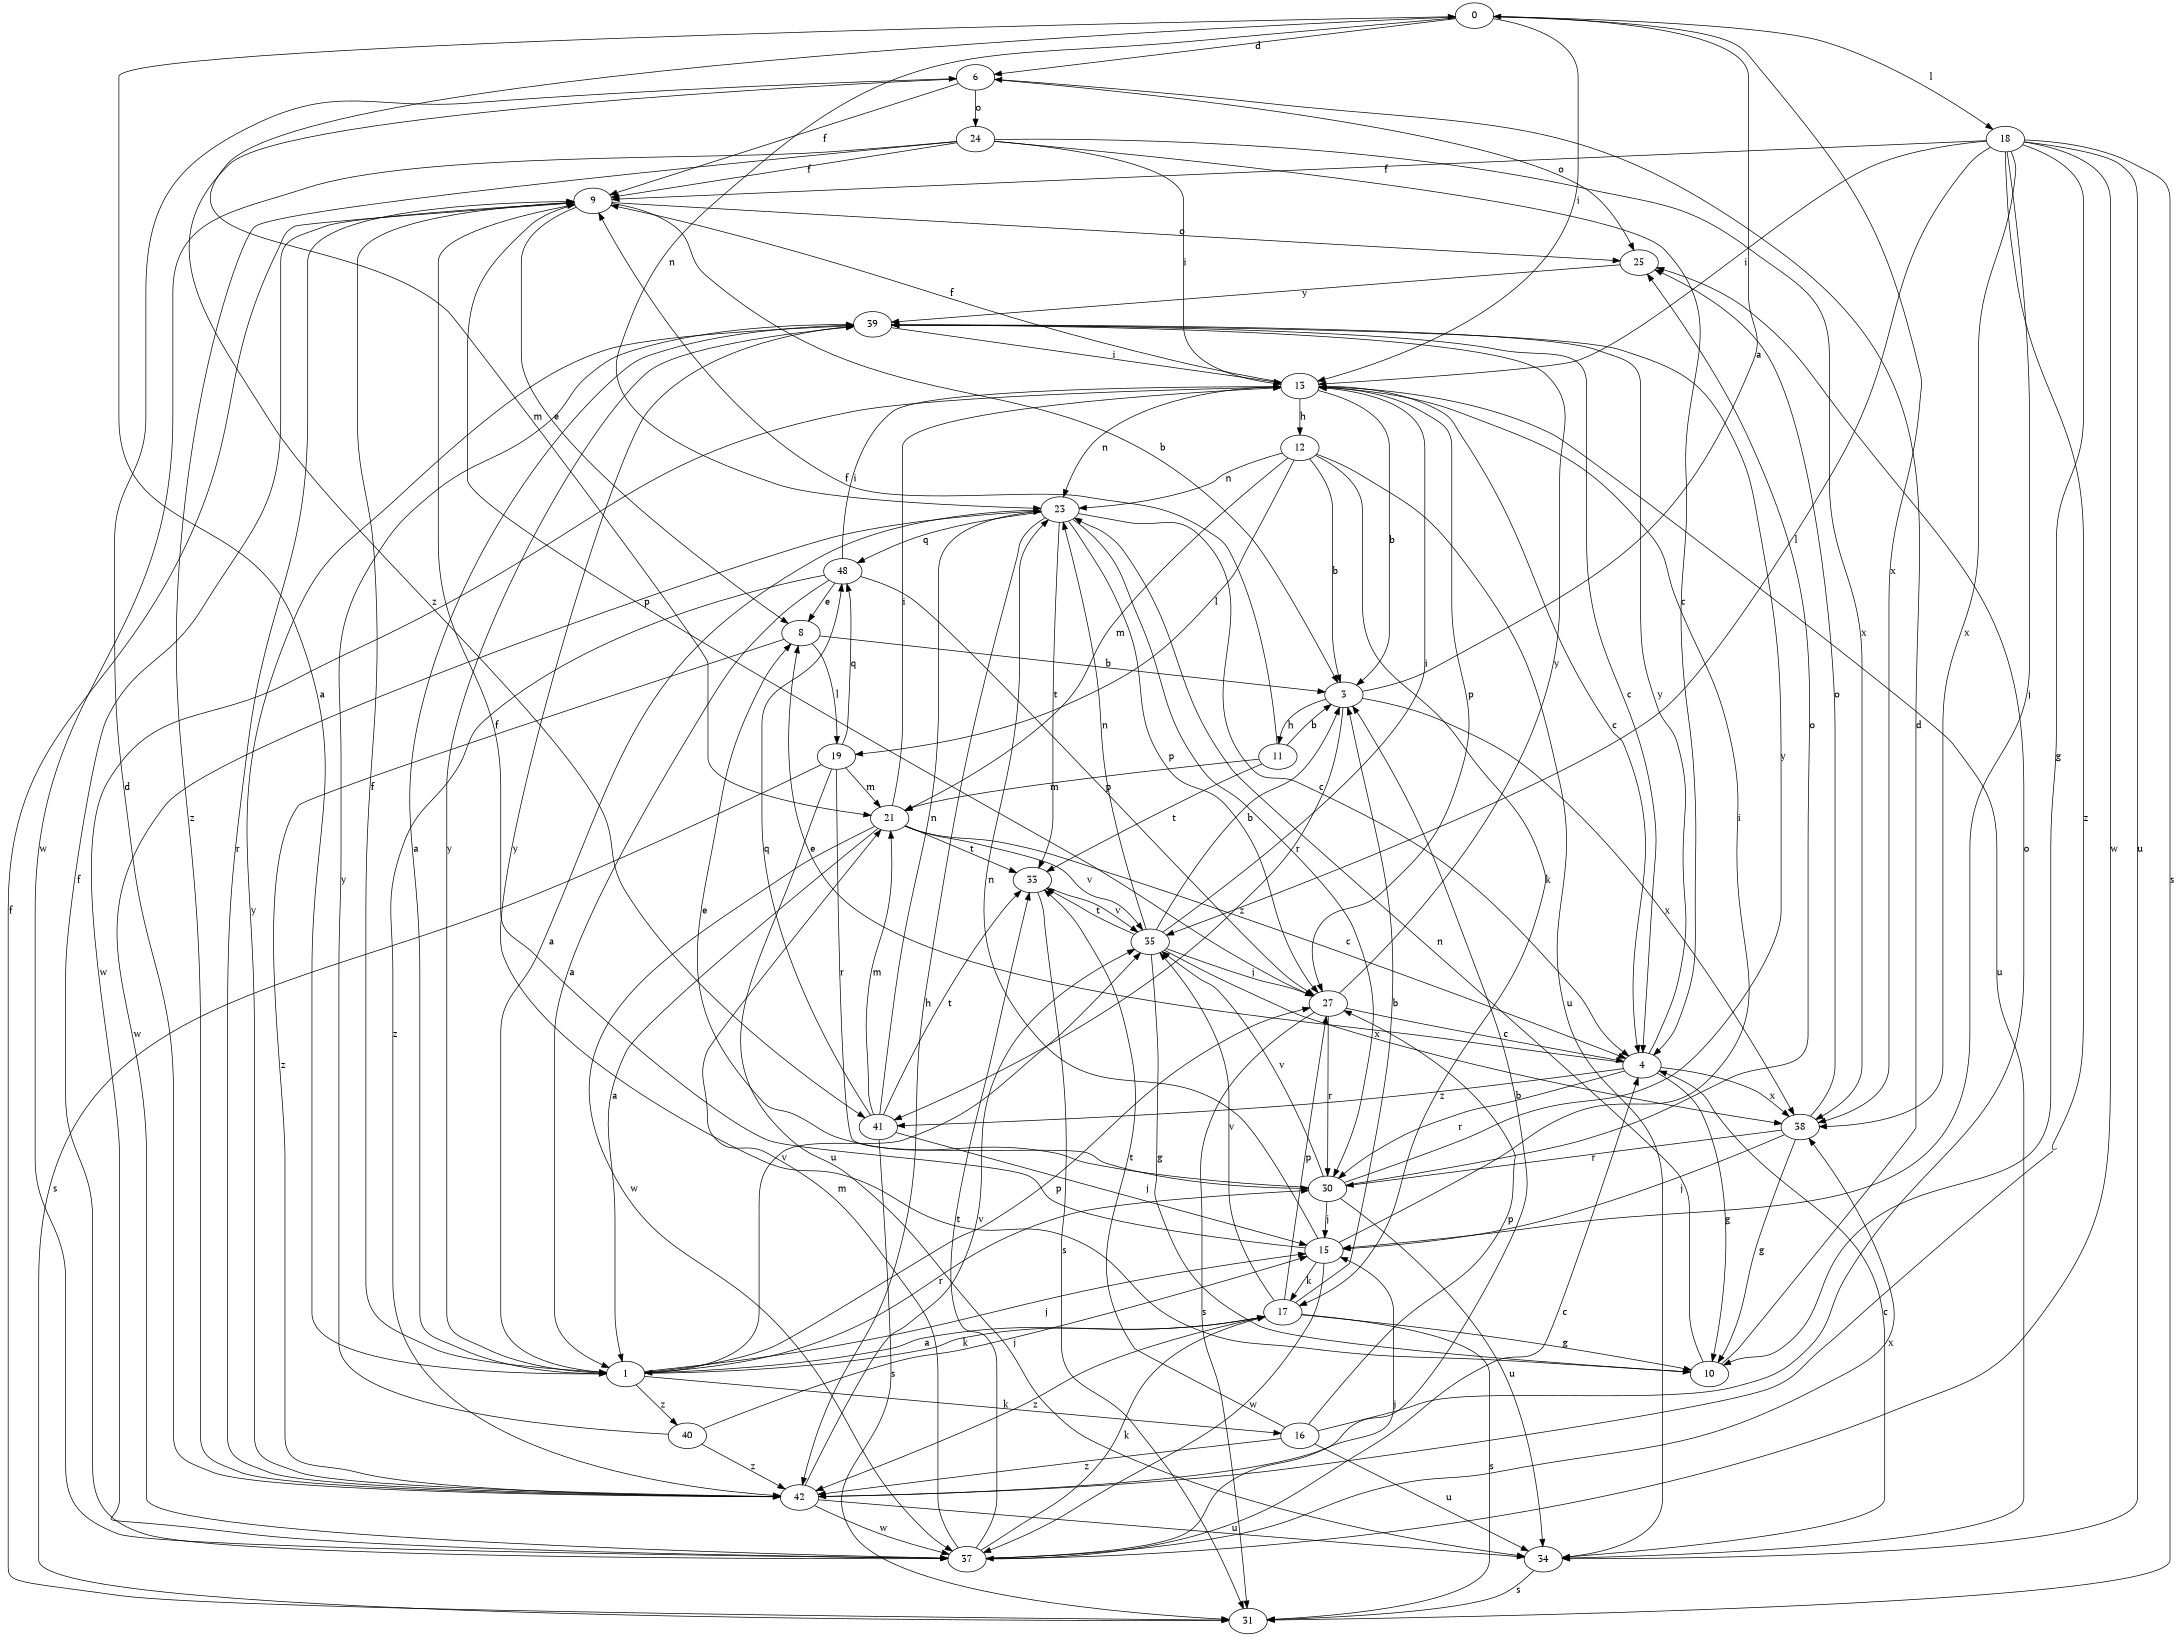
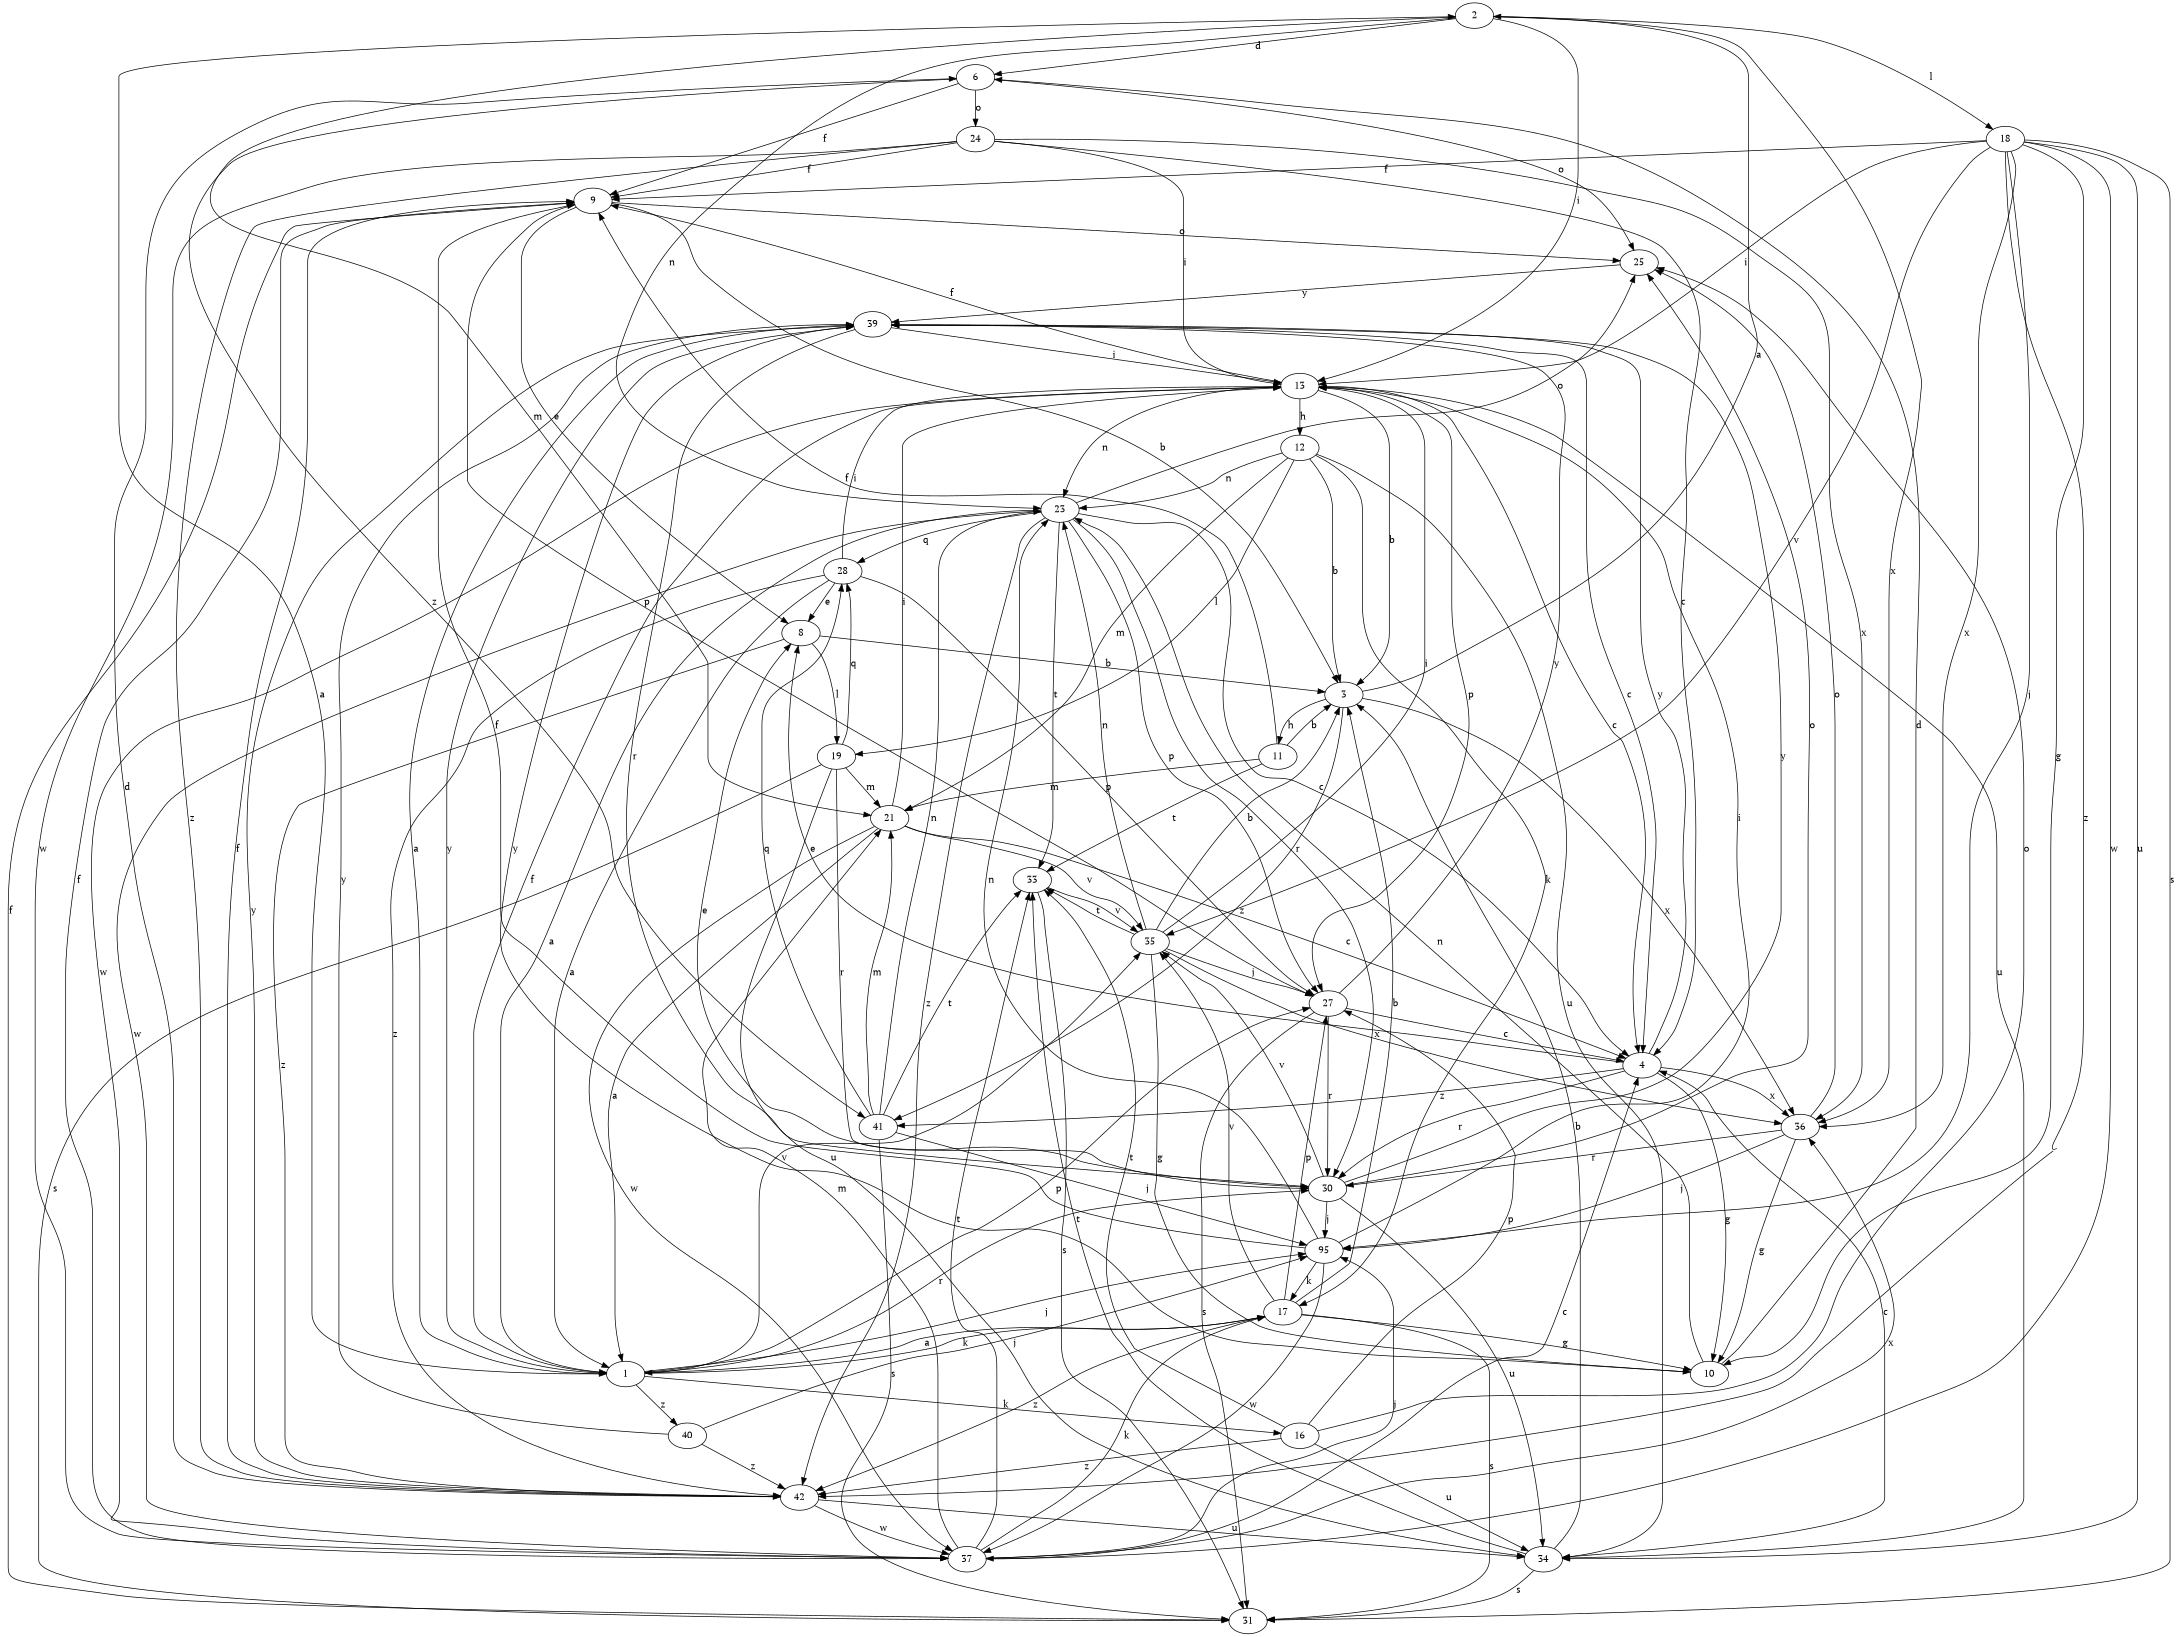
(1475, 16) -> (1475, 16)
none -> (1359, 419)
(1796, 540) -> (1796, 540)
(843, 571) -> (843, 571)
(369, 797) -> (590, 732)
(958, 848) -> (1124, 1347)
(238, 849) -> (238, 849)
none -> (643, 929)
(928, 1004) -> (928, 1004)
(1800, 1127) -> (1800, 1127)
(977, 1216) -> none
(1324, 1251) -> (1324, 1251)
(1434, 1371) -> (1573, 1128)
